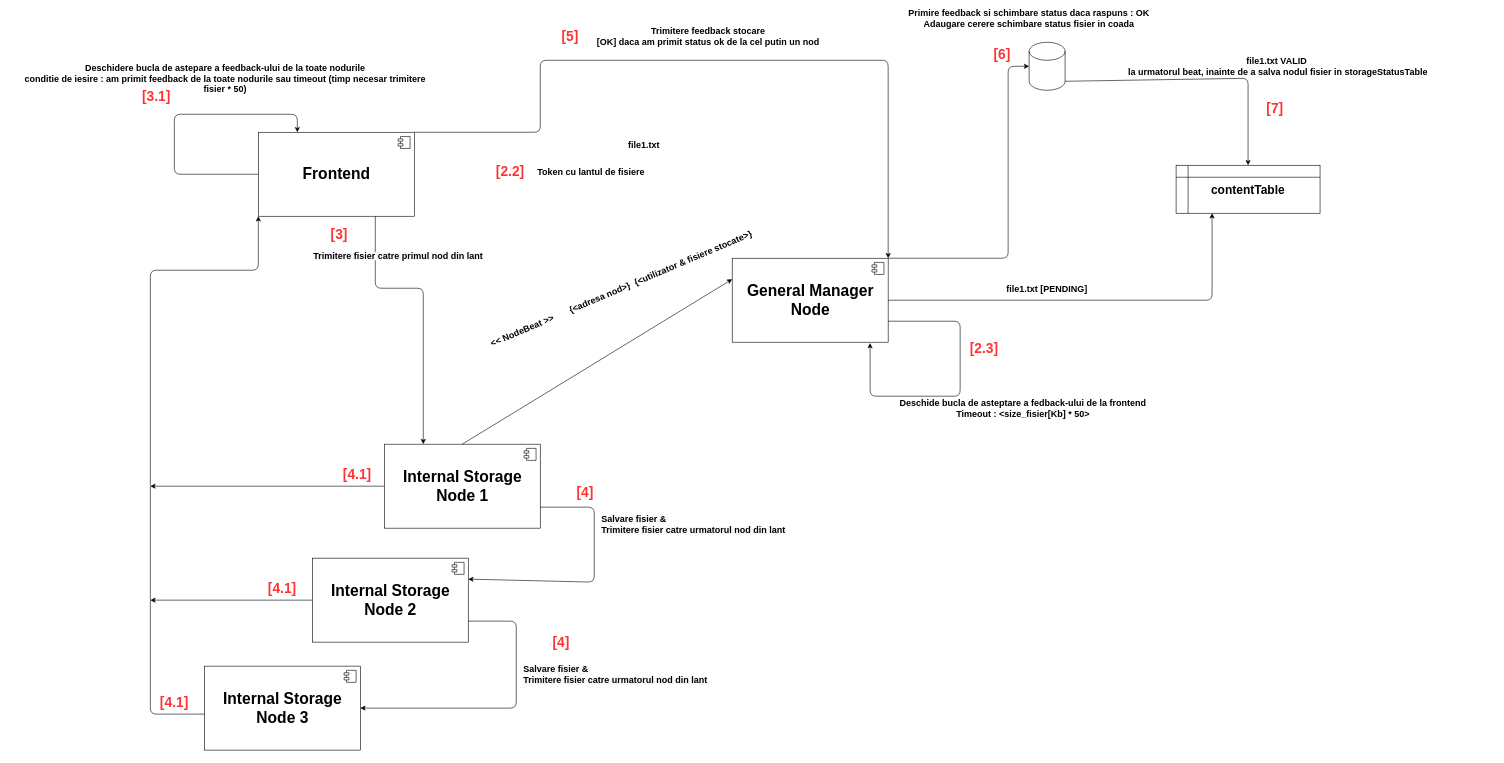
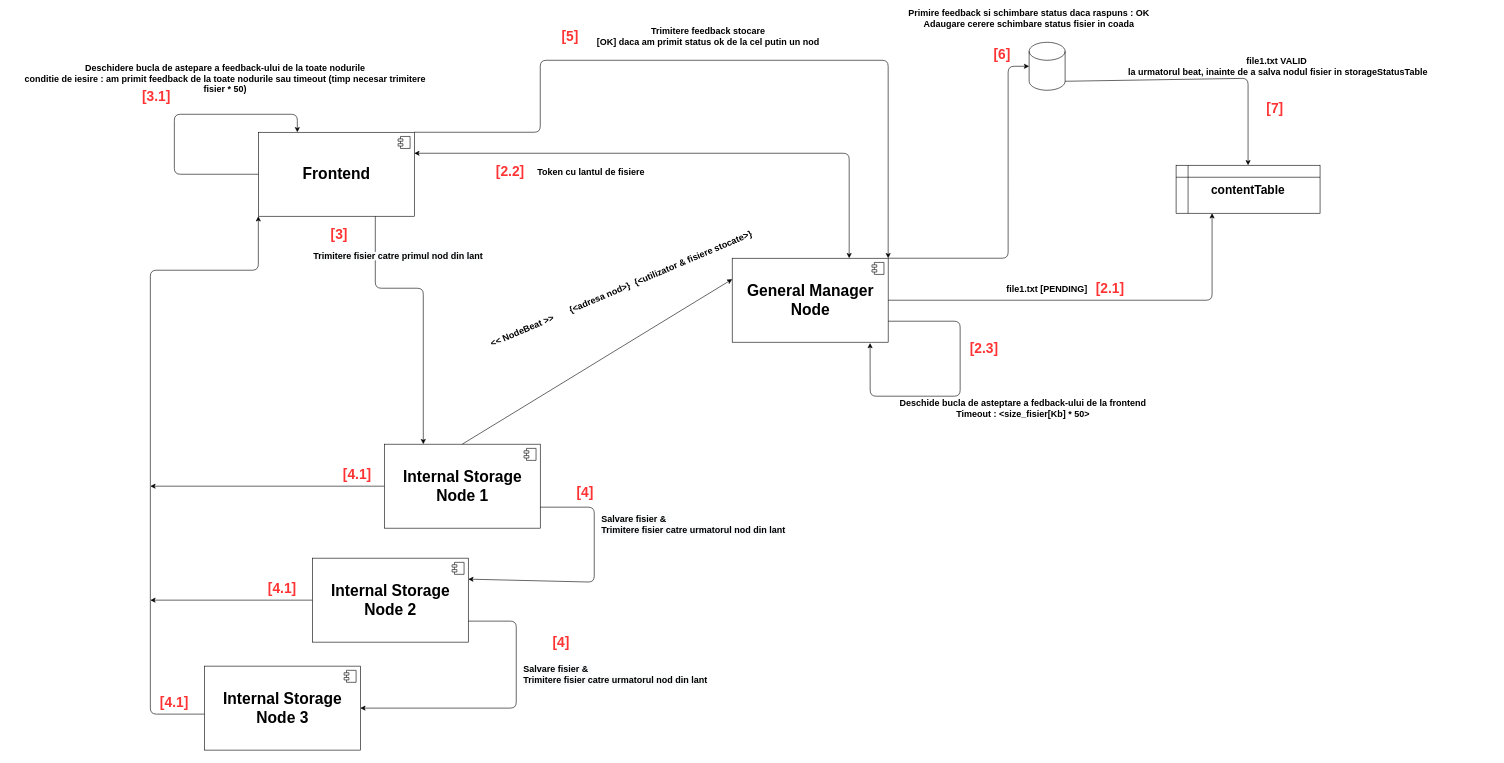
(645, 144) -> none
none -> (844, 153)
none -> (1110, 288)
